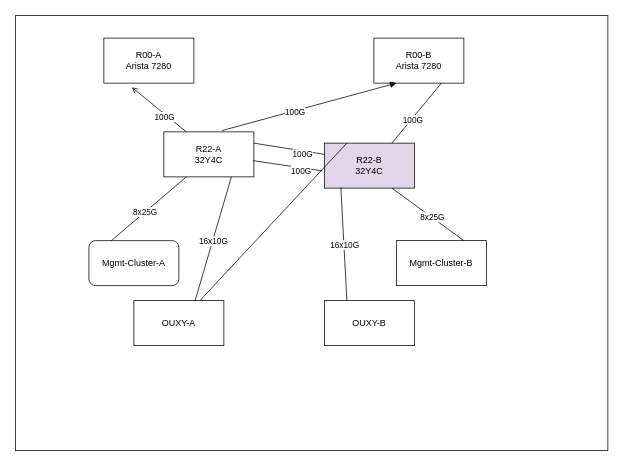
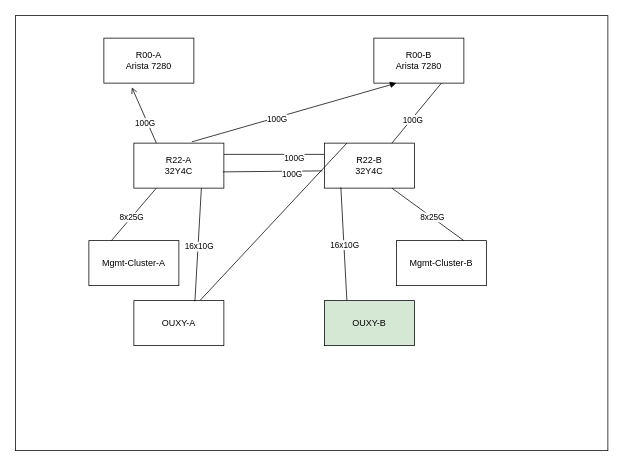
(209, 154) -> (179, 165)
(369, 165) -> (369, 165)
(134, 263) -> (134, 263)
(369, 323) -> (369, 323)
